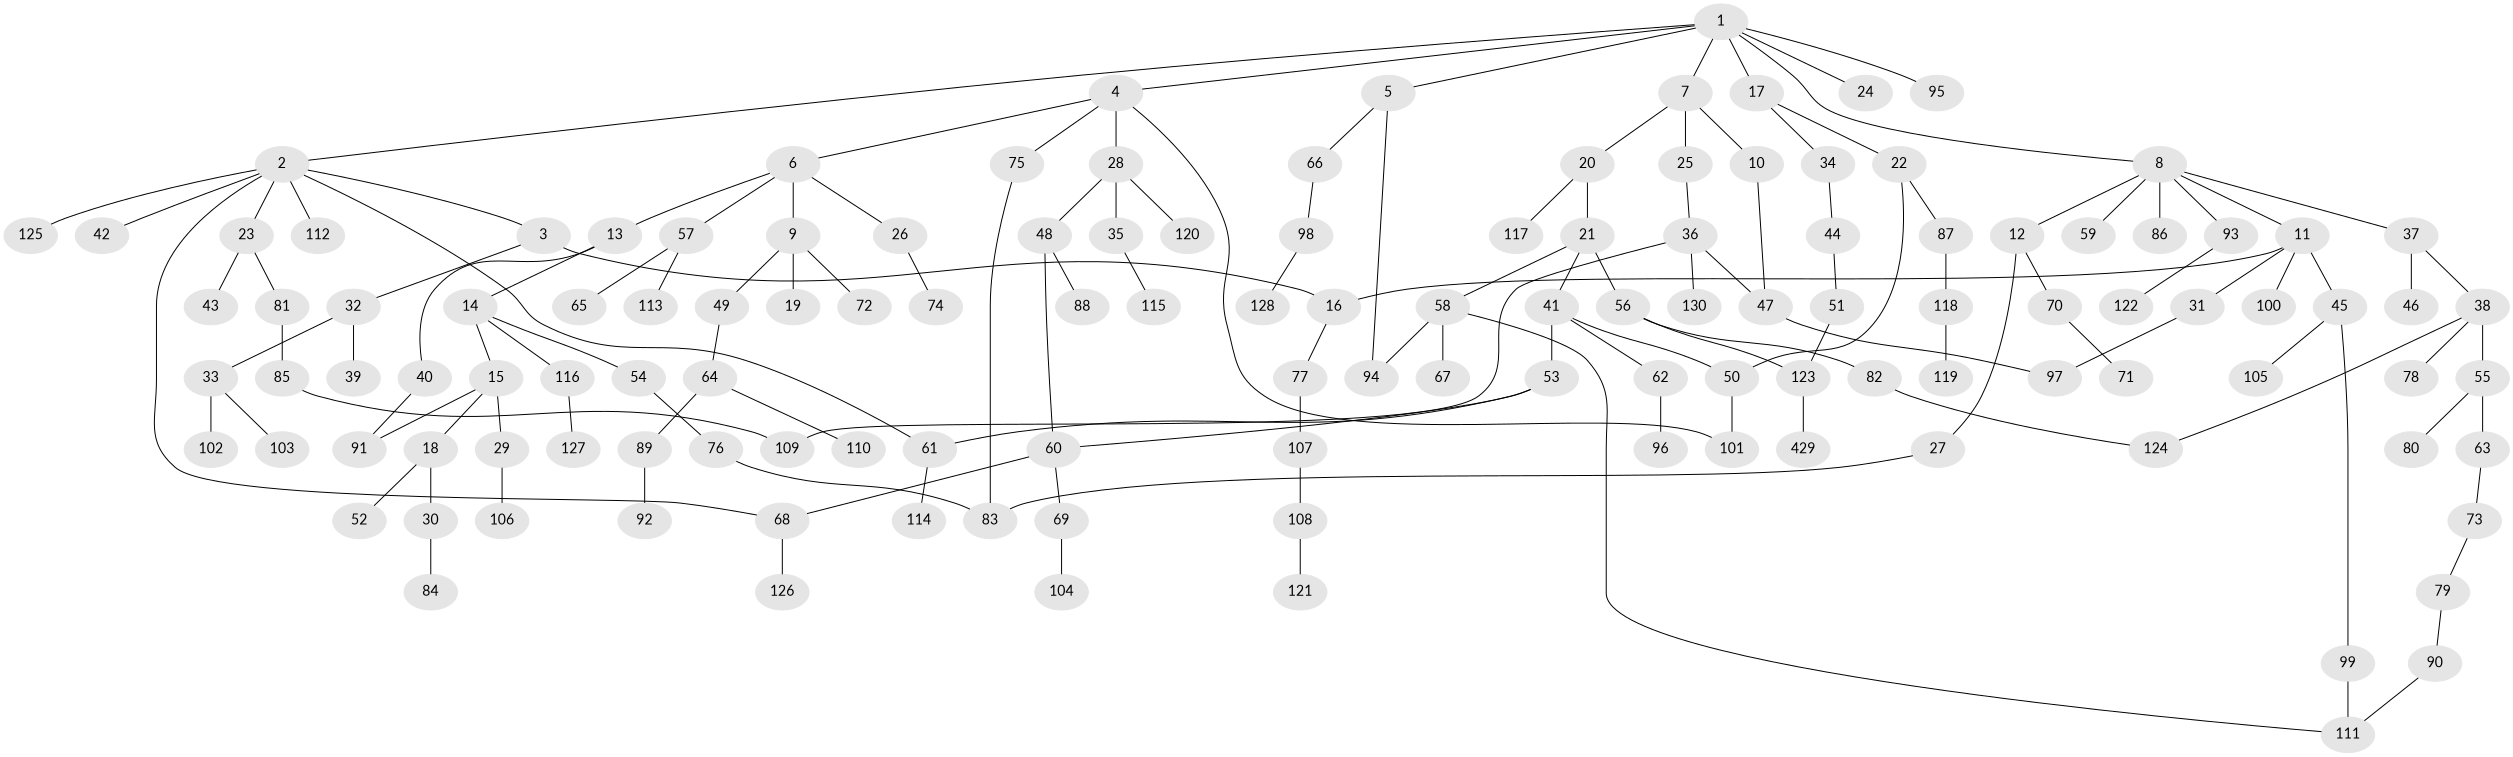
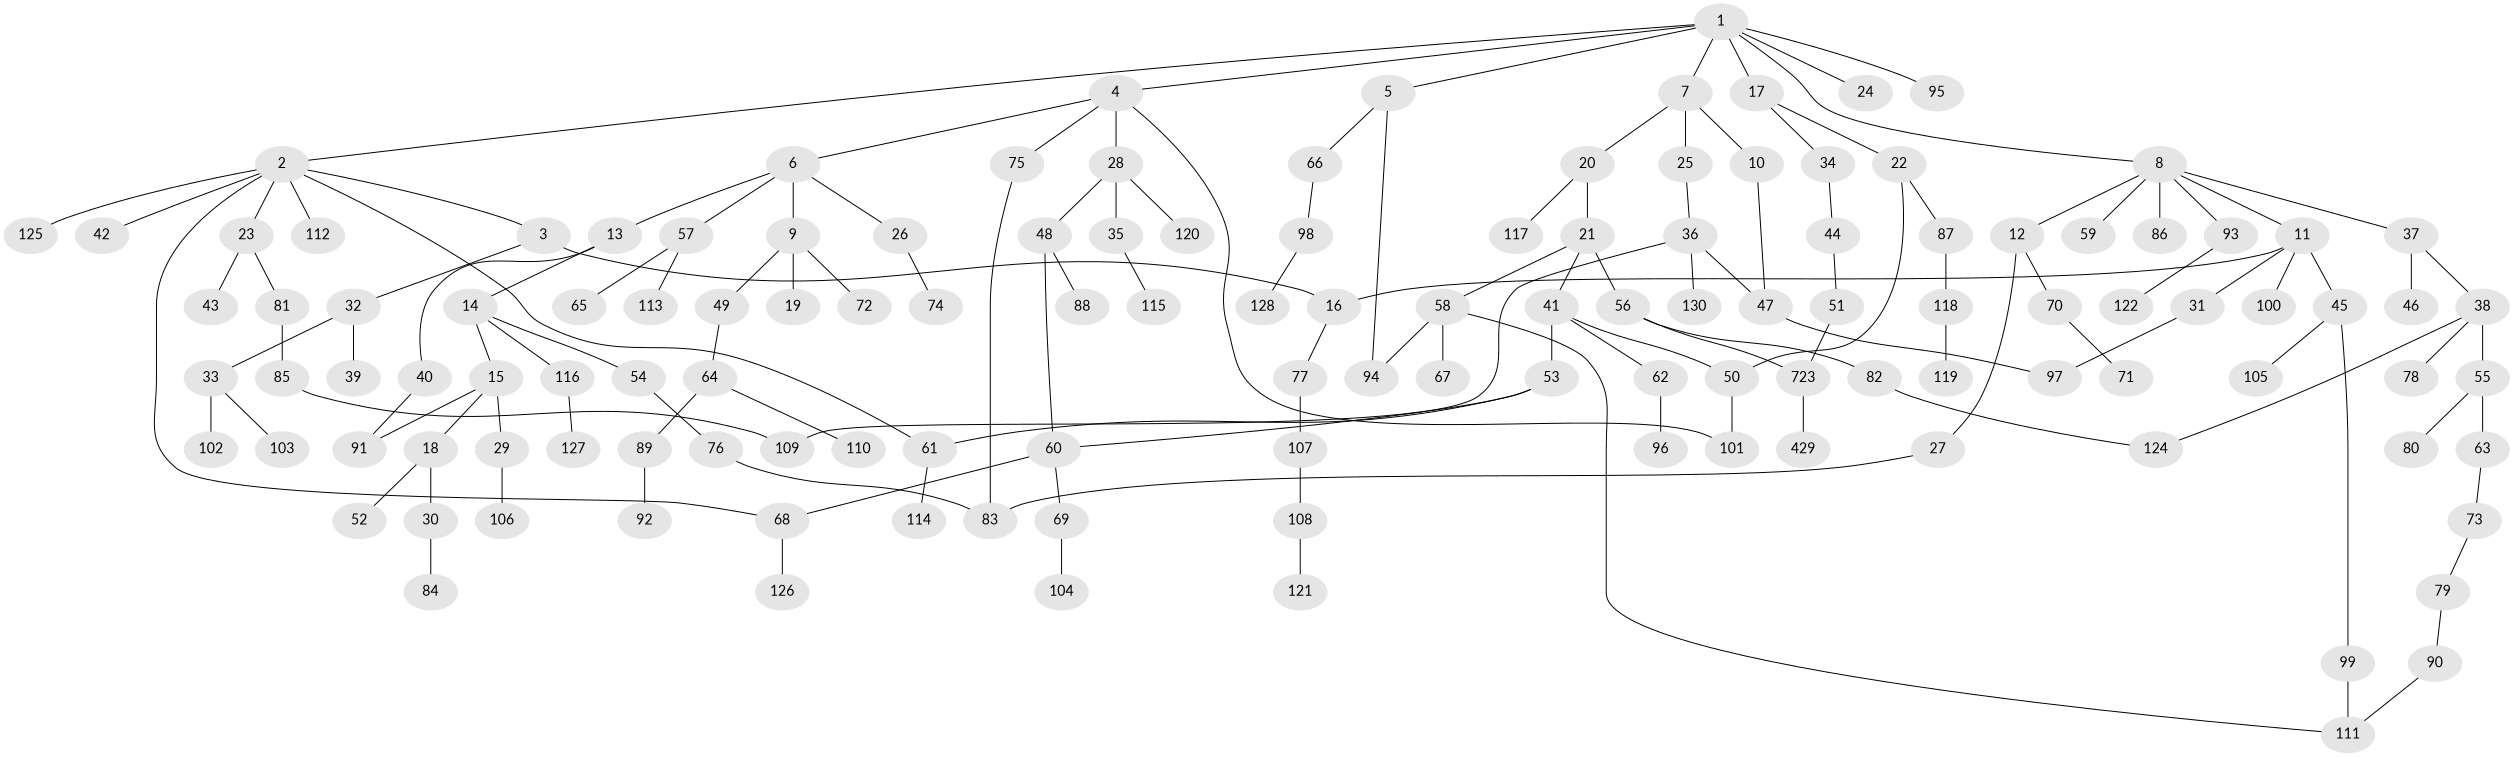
(1803, 378) -> (1803, 378)
